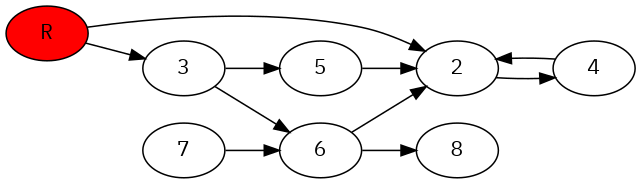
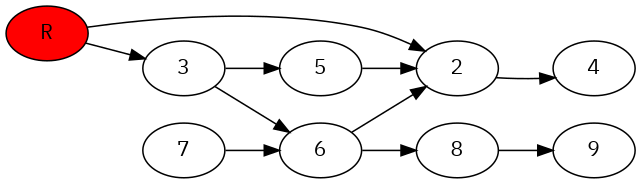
(533, 58) -> none
none -> (594, 150)
